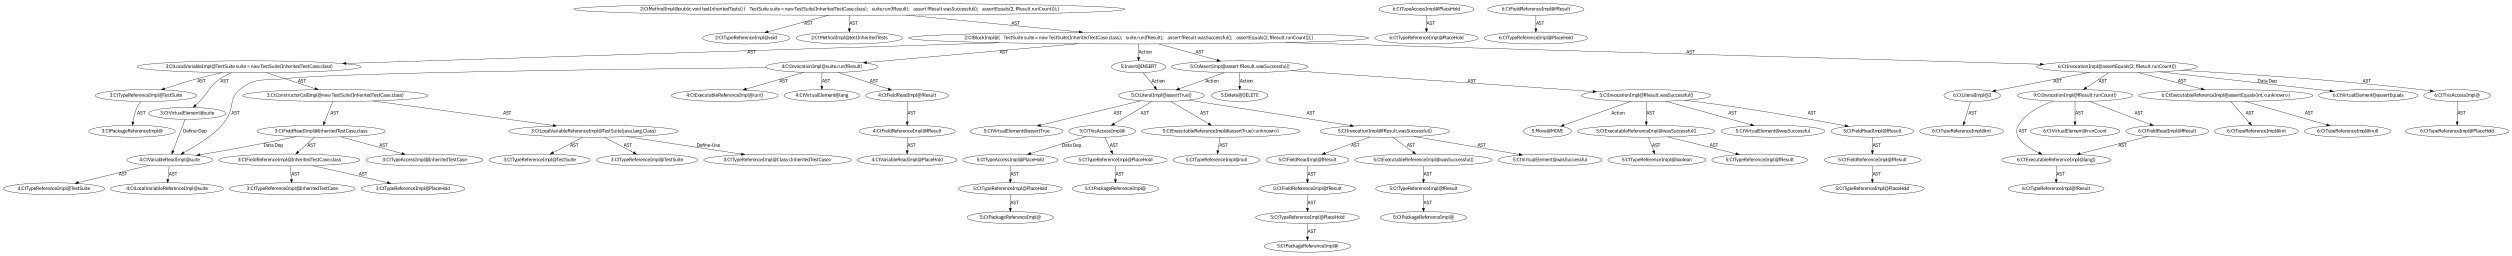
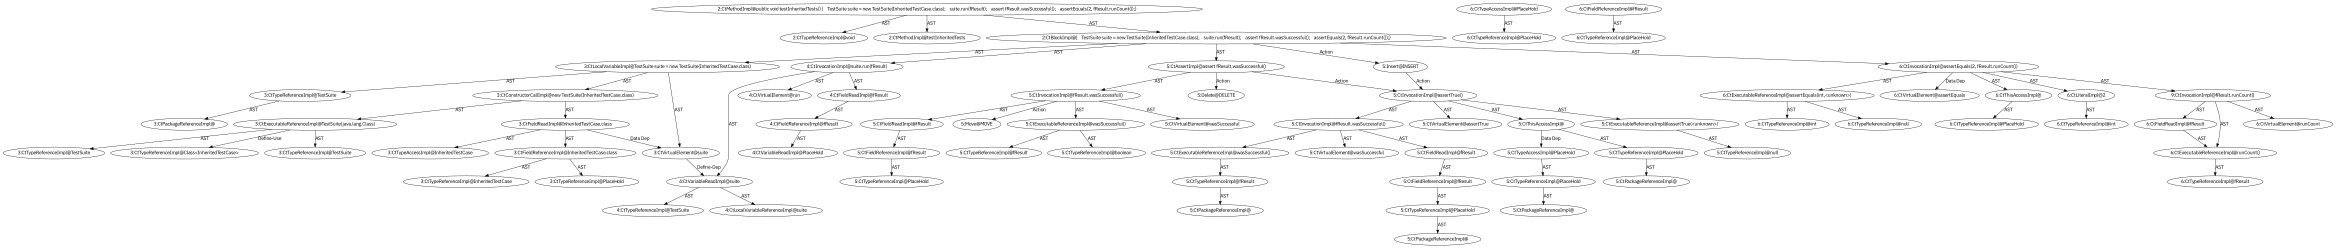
(725, 96) -> none
(822, 96) -> (775, 96)
(1161, 96) -> (1428, 96)
(593, 131) -> (315, 124)
(248, 146) -> (622, 139)
(2056, 160) -> (2215, 153)
